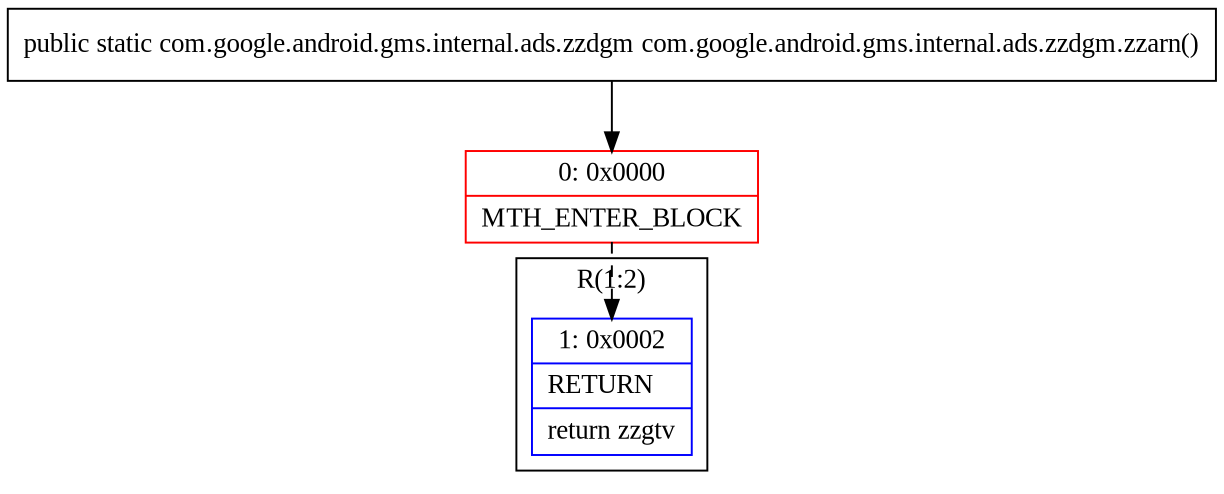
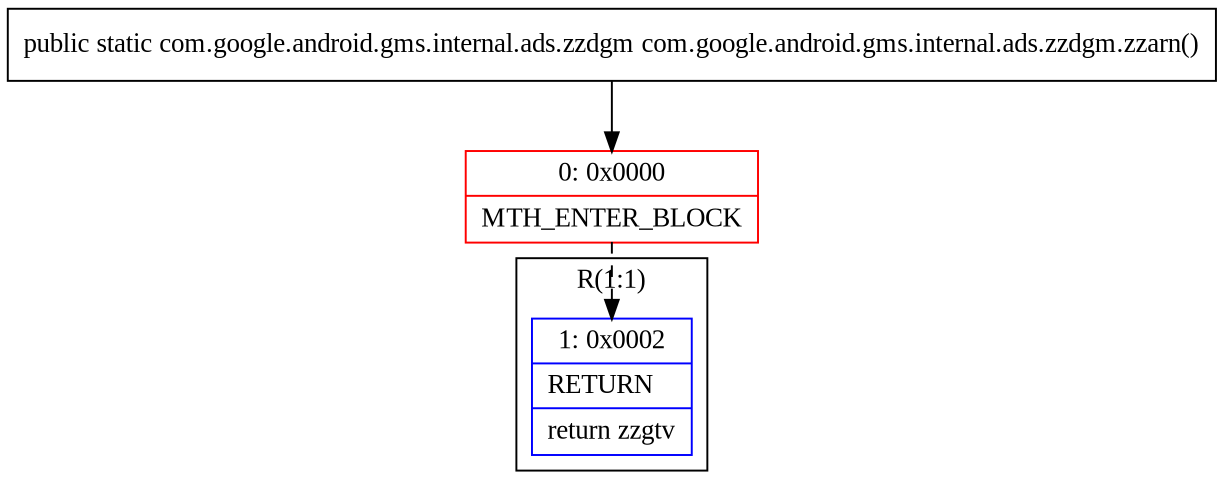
(612, 281) -> (612, 281)
